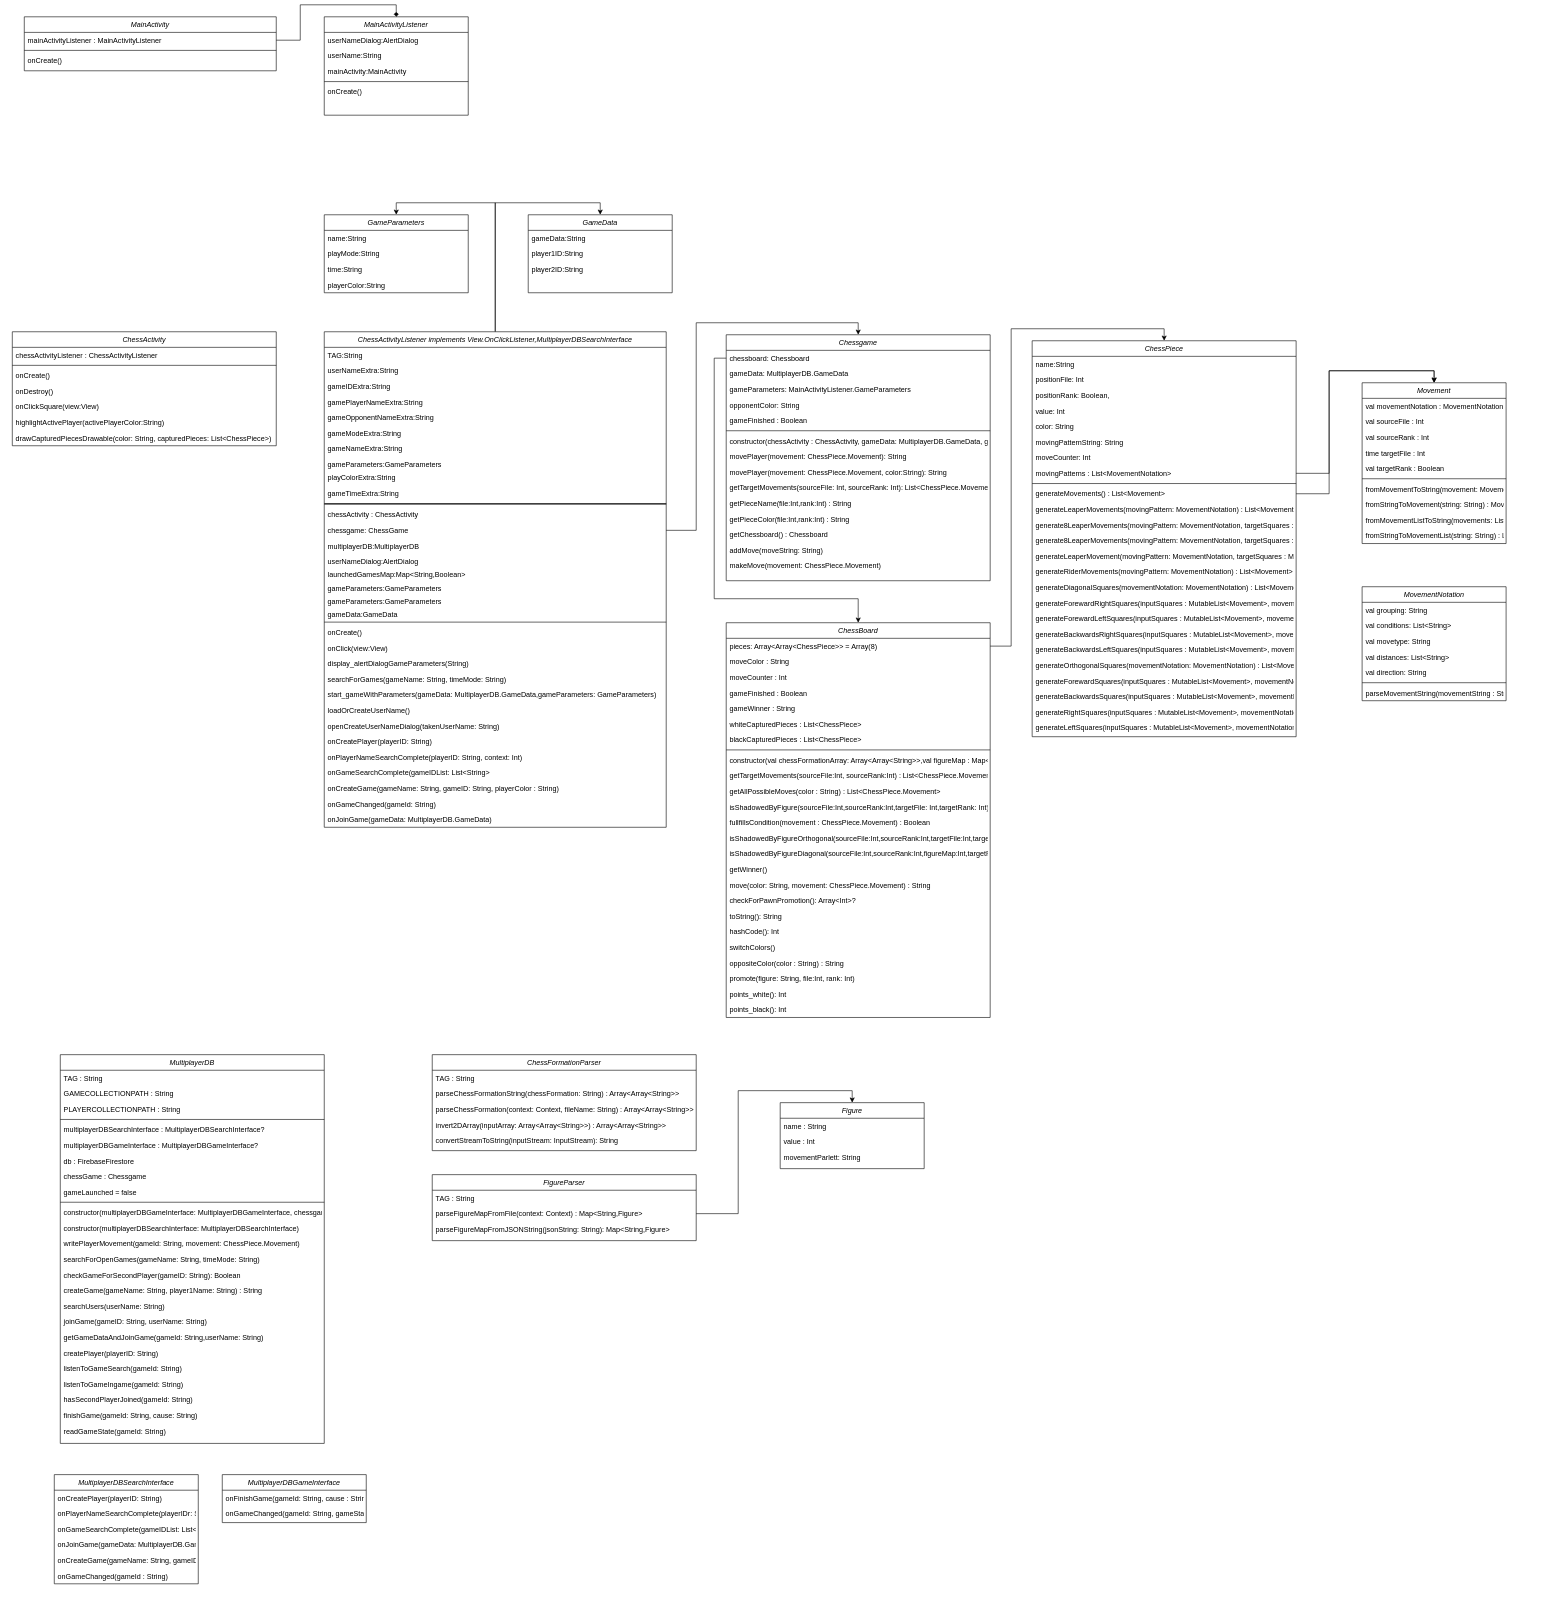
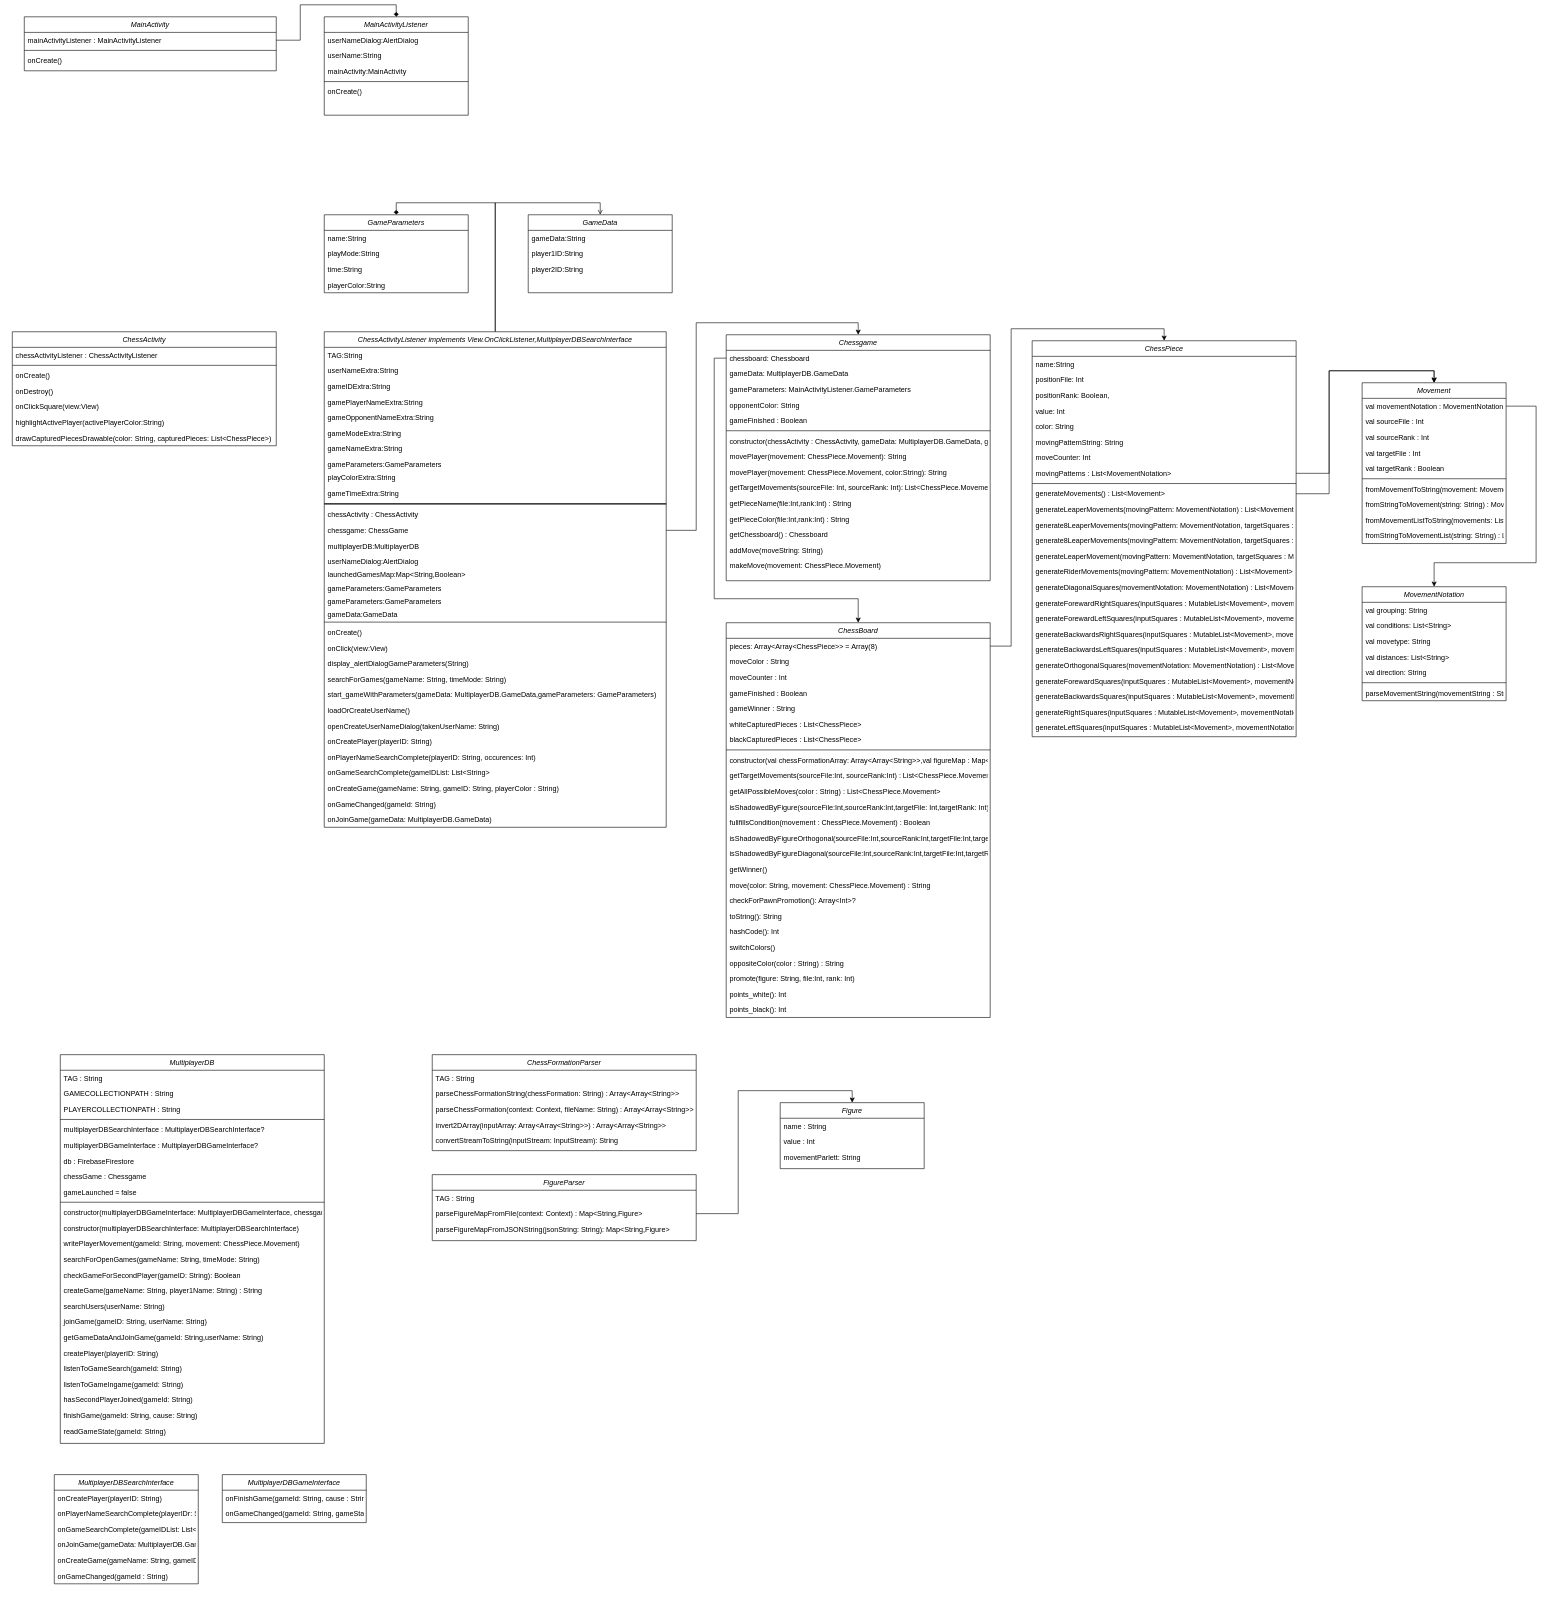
(396, 209) -> (396, 209)
(600, 209) -> (600, 210)
none -> (1535, 406)
(1401, 453) -> (1399, 453)
(435, 757) -> (441, 757)
(907, 854) -> (908, 854)
